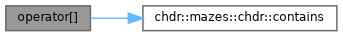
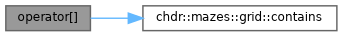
(240, 18) -> (240, 18)
